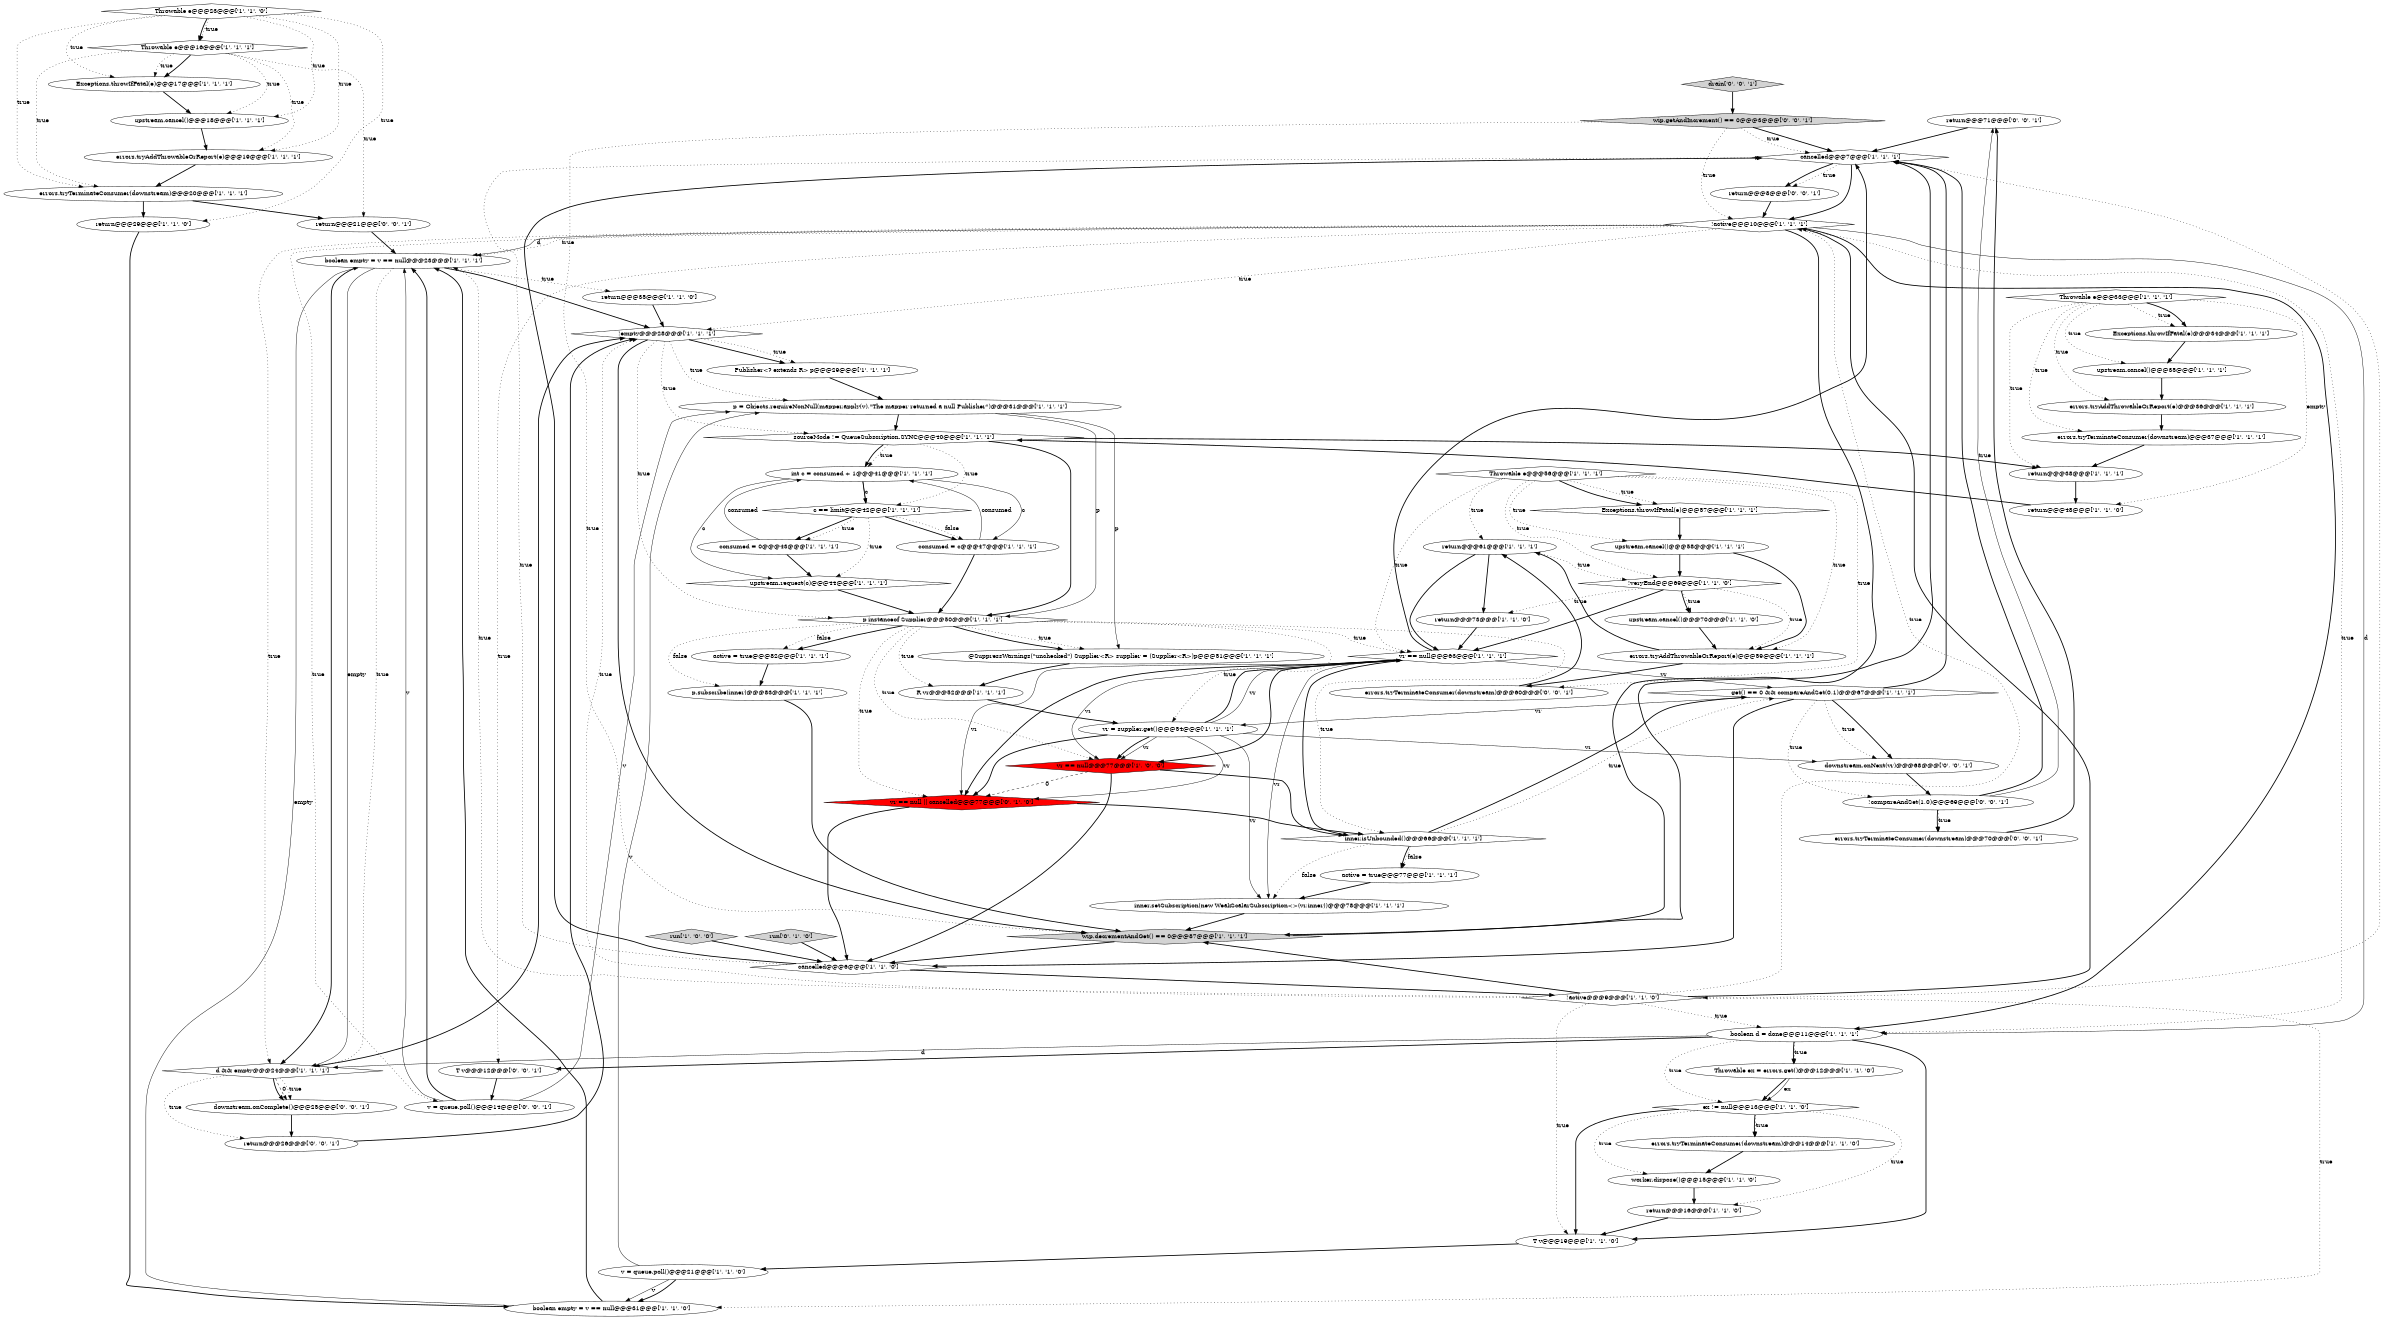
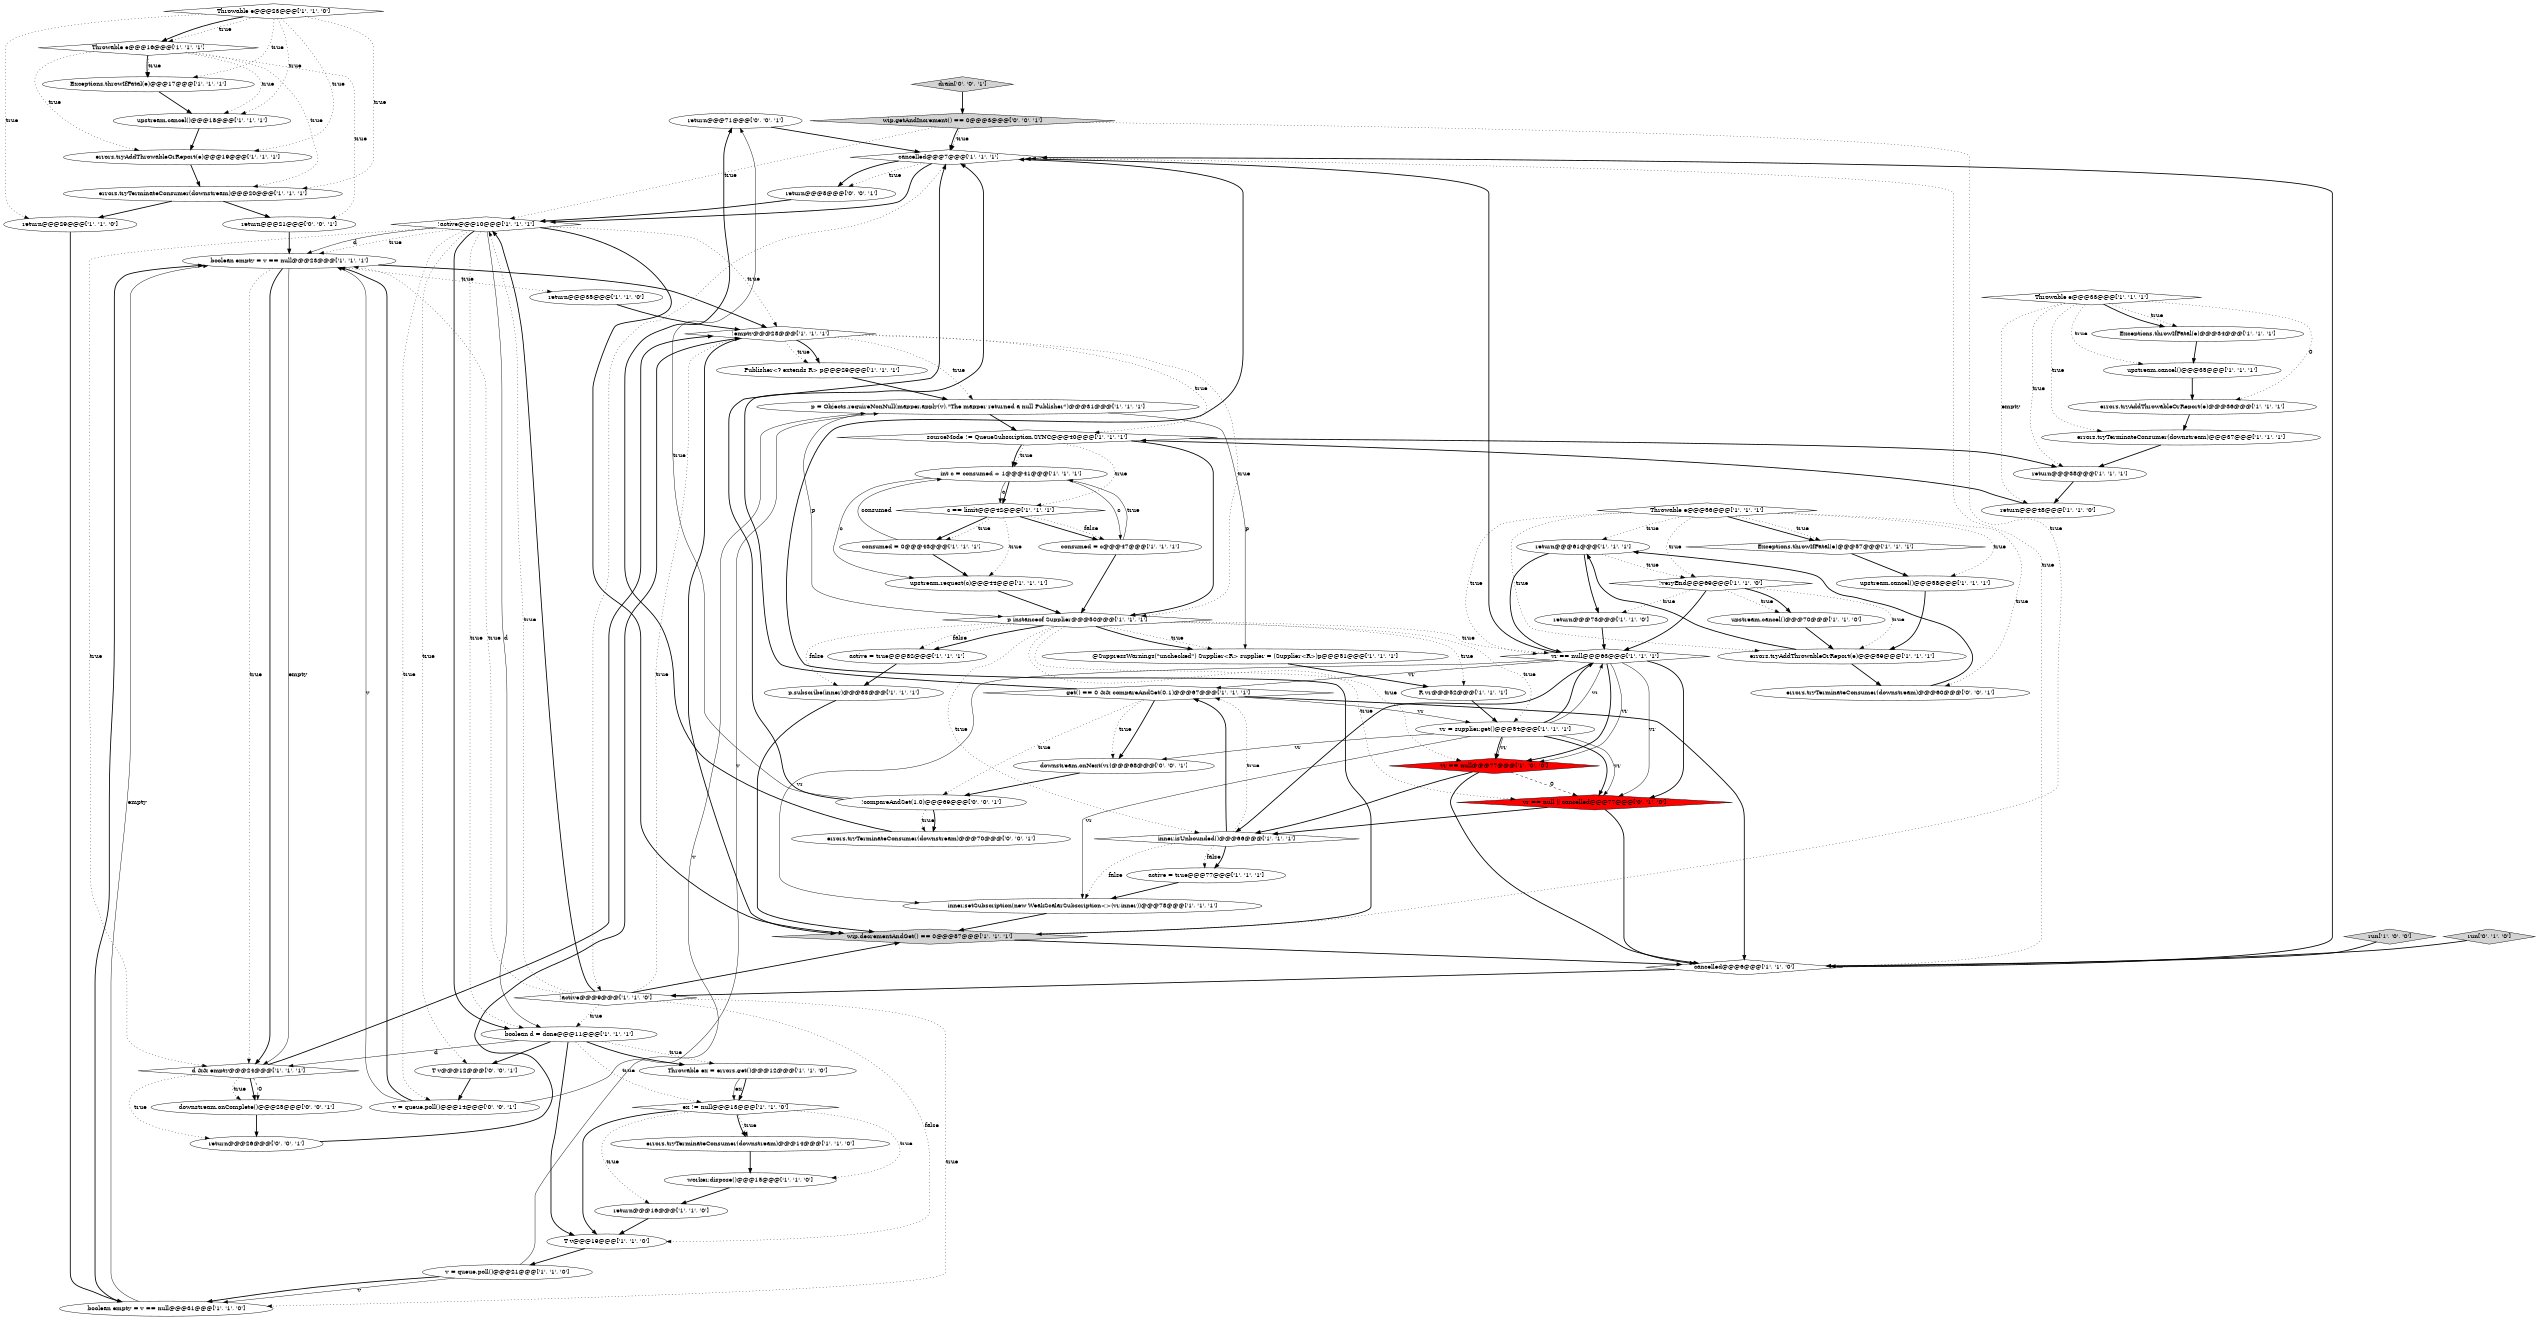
(2062, 352) -> (2311, 352)
(997, 510) -> (1133, 510)
(1680, 563) -> none
(819, 583) -> (979, 583)
(1563, 1126) -> (932, 1126)
